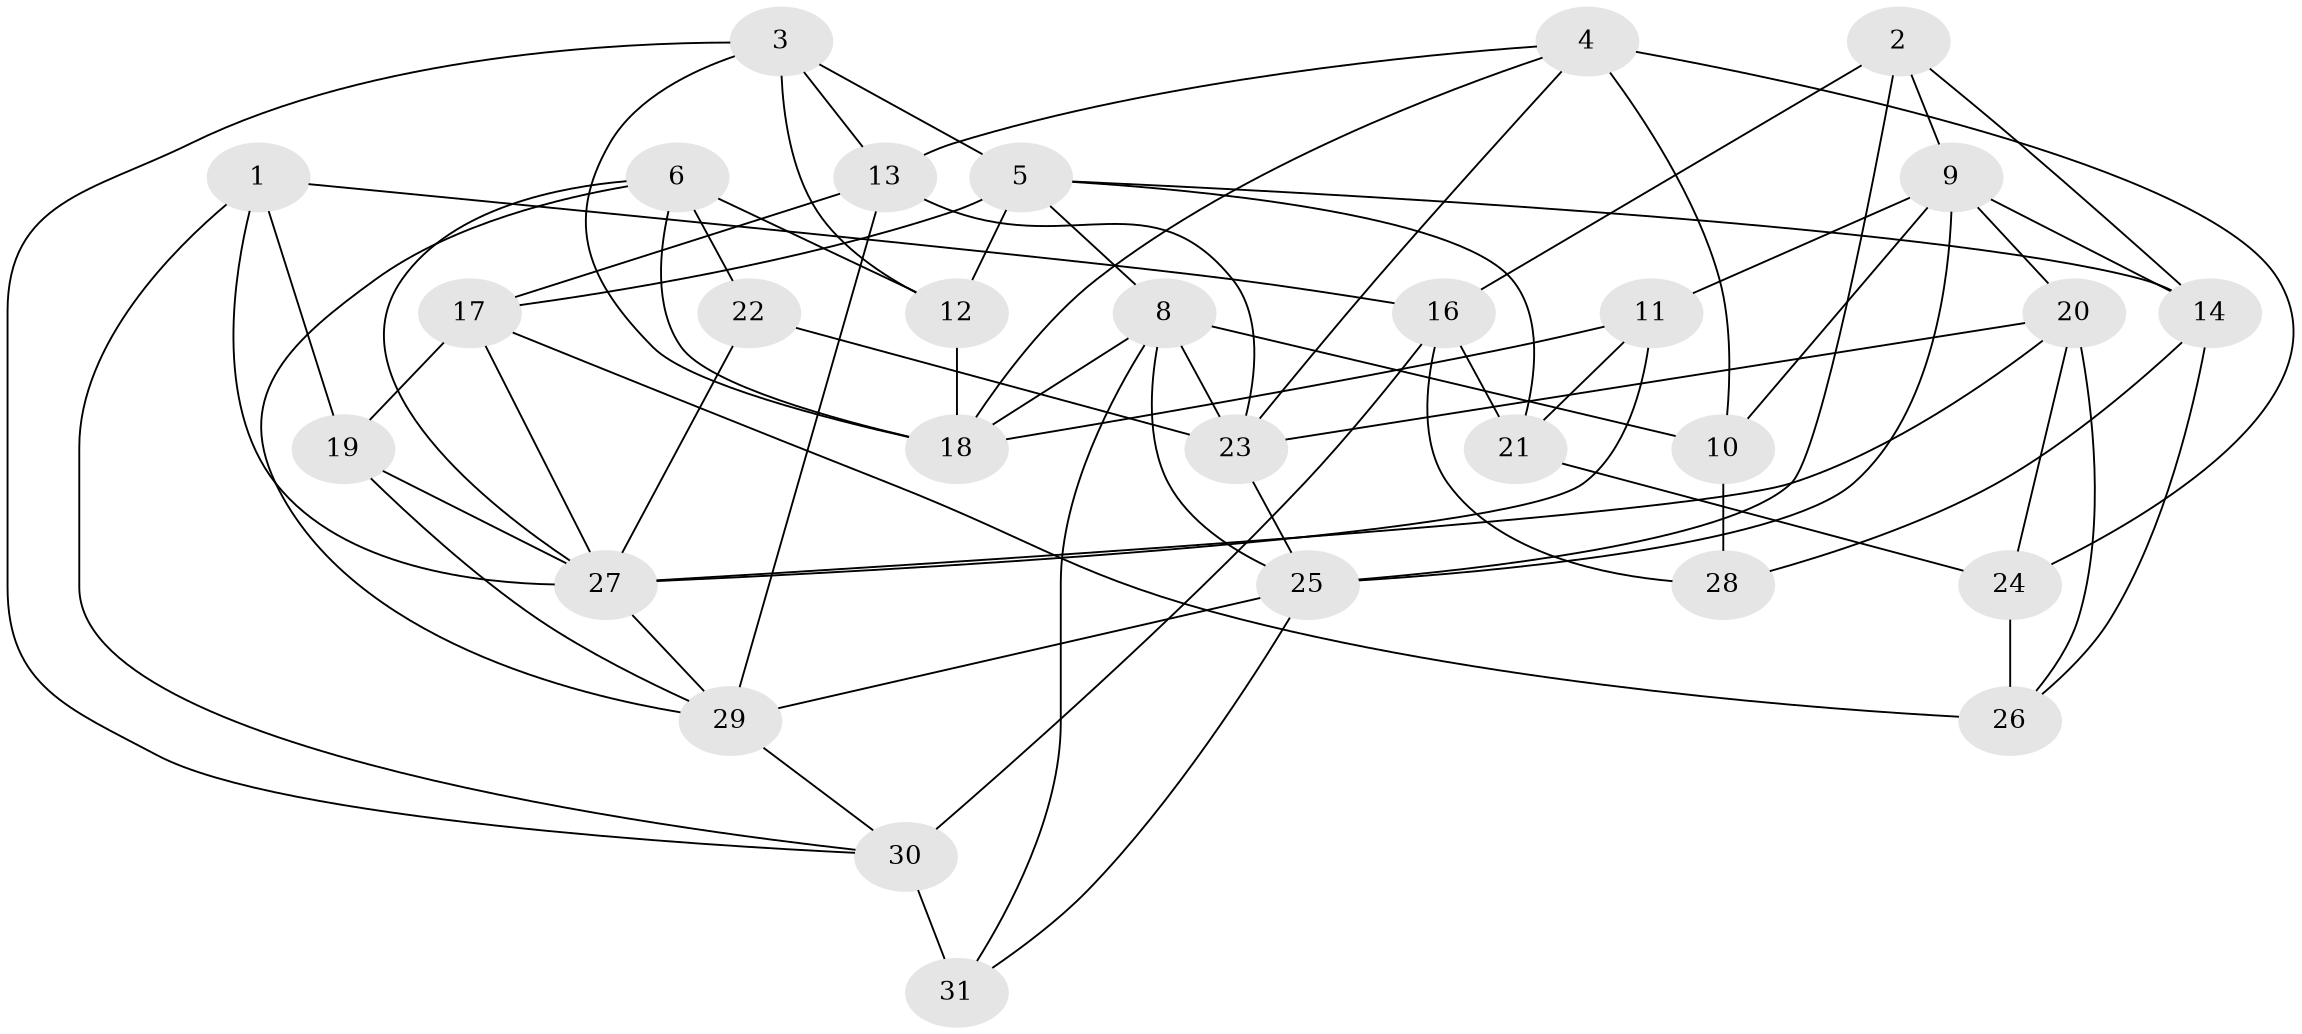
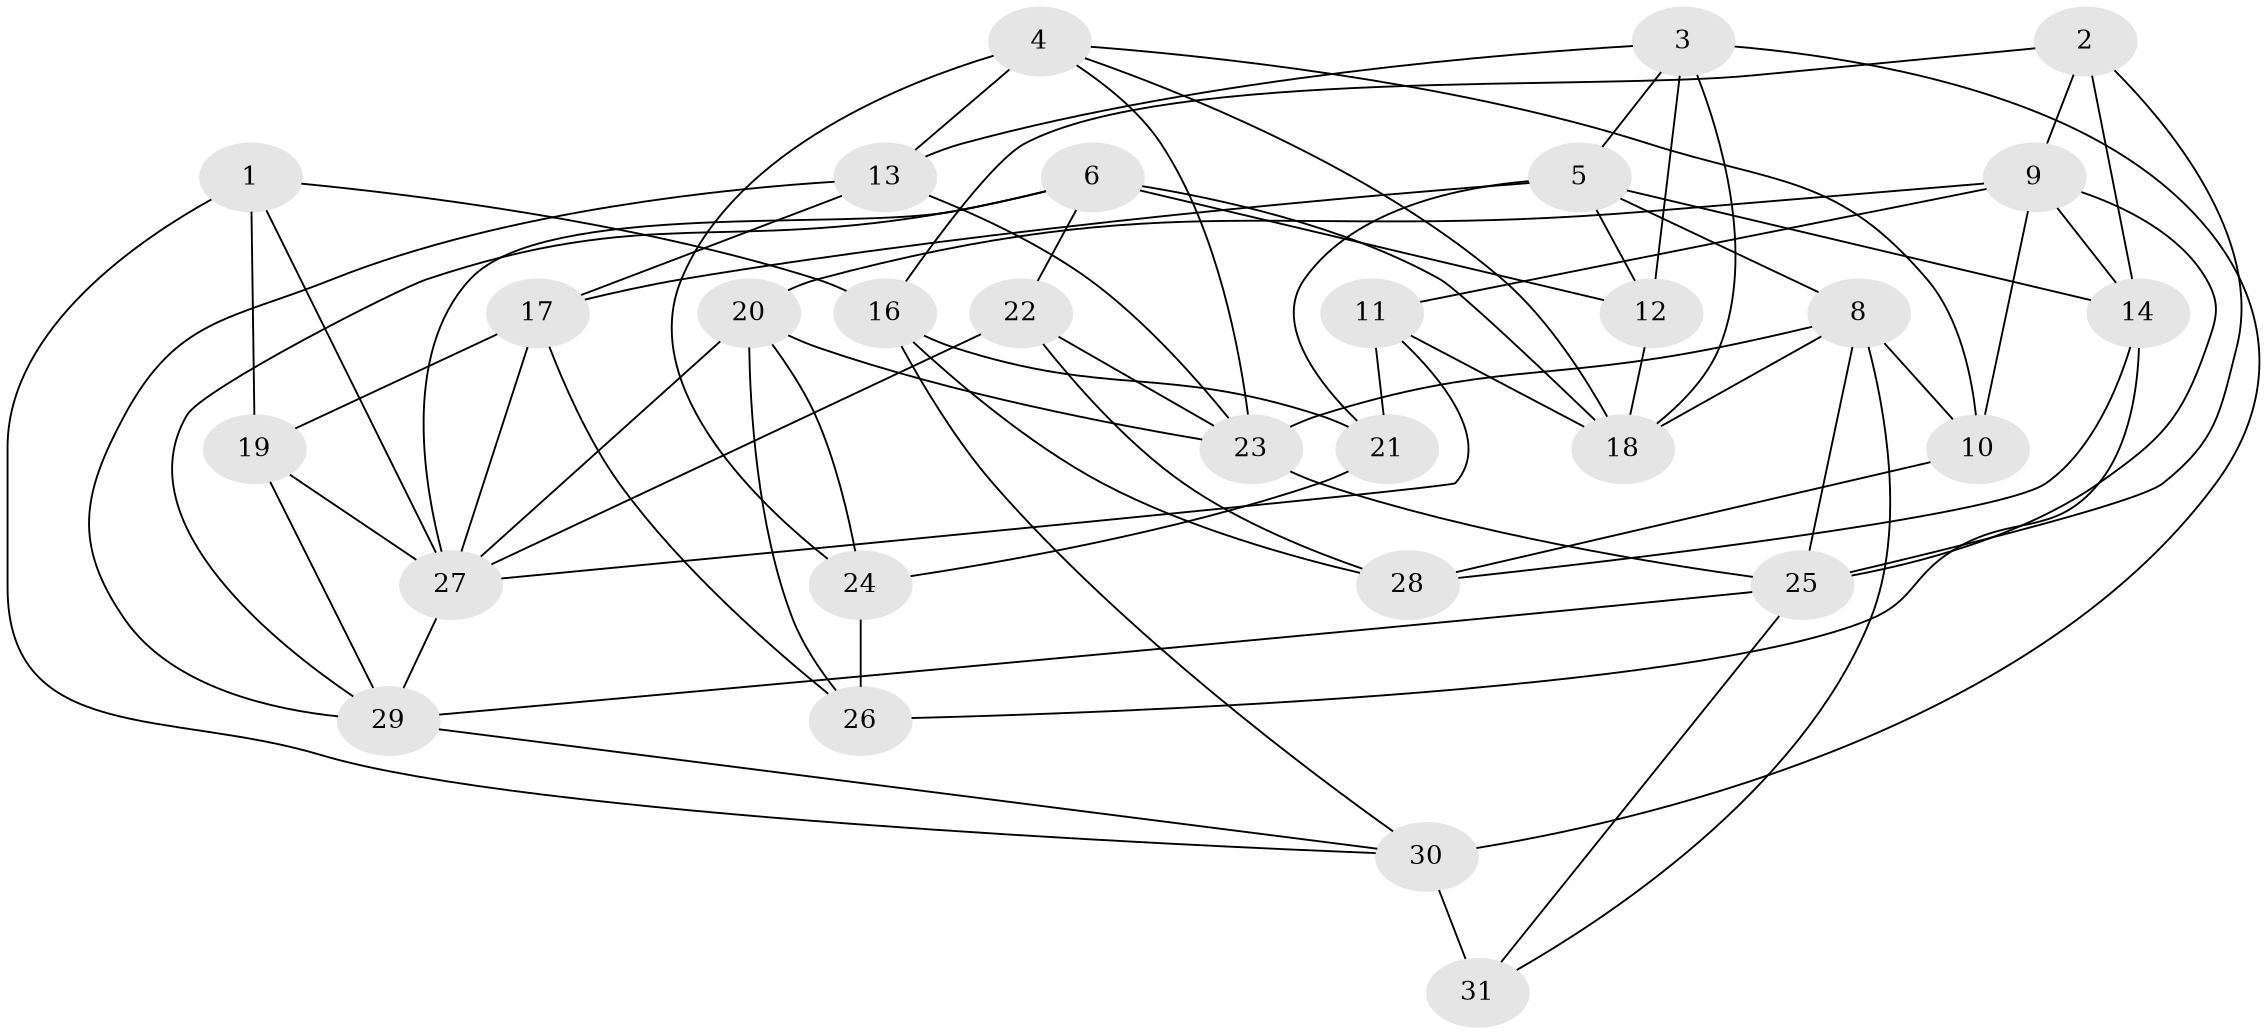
none -> (1184, 483)
